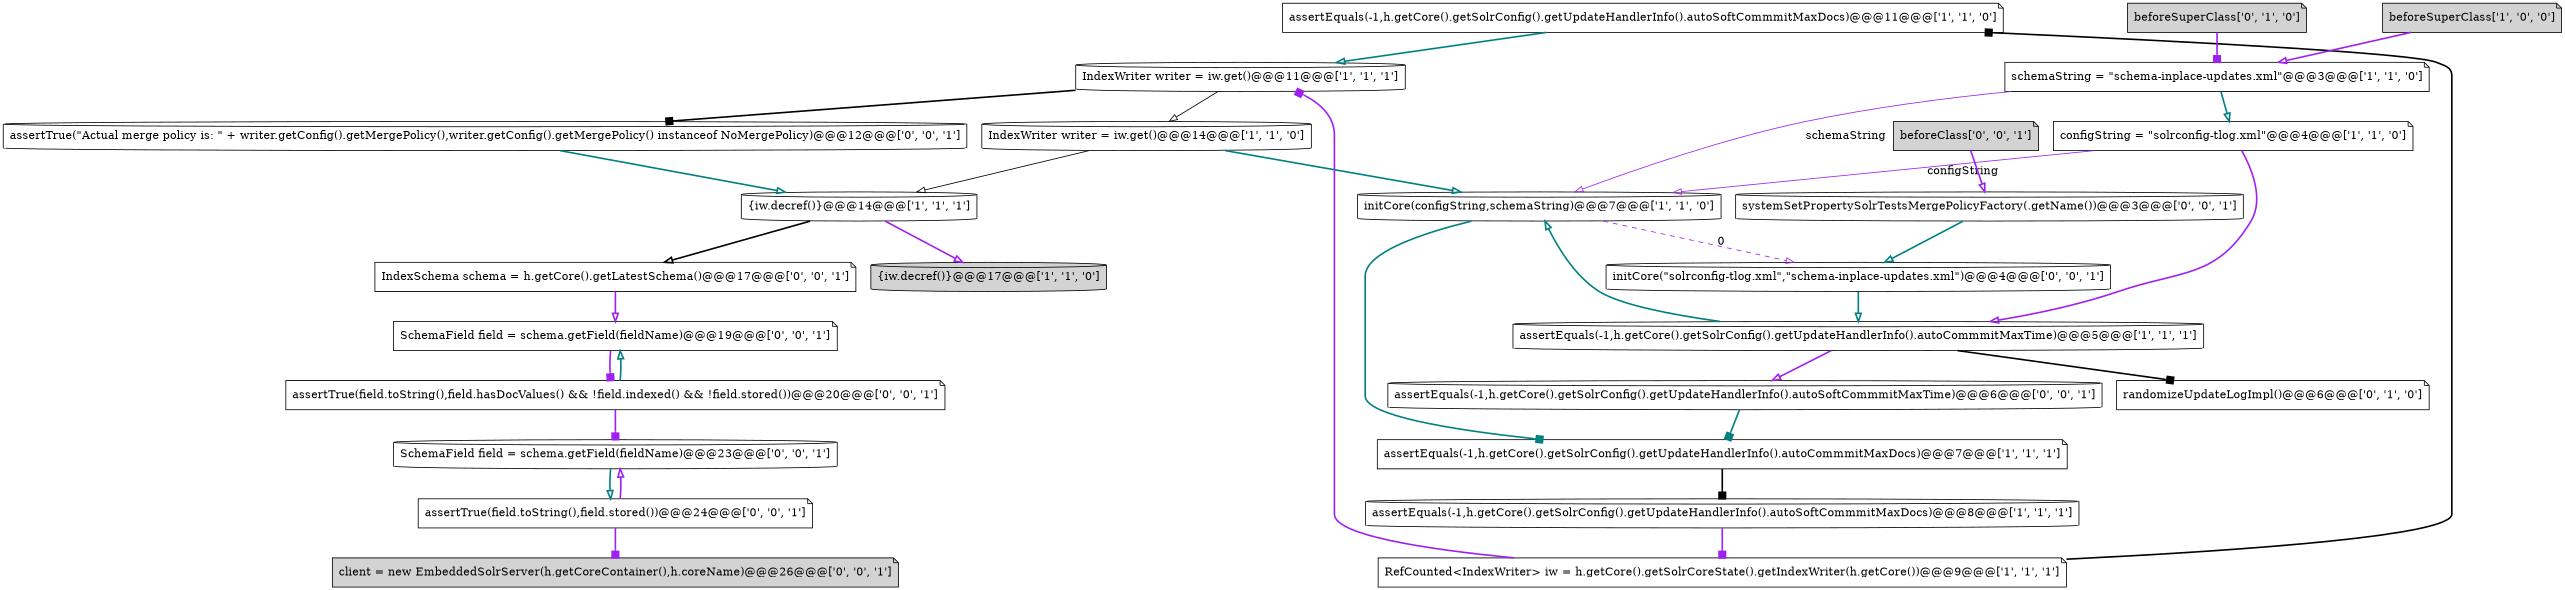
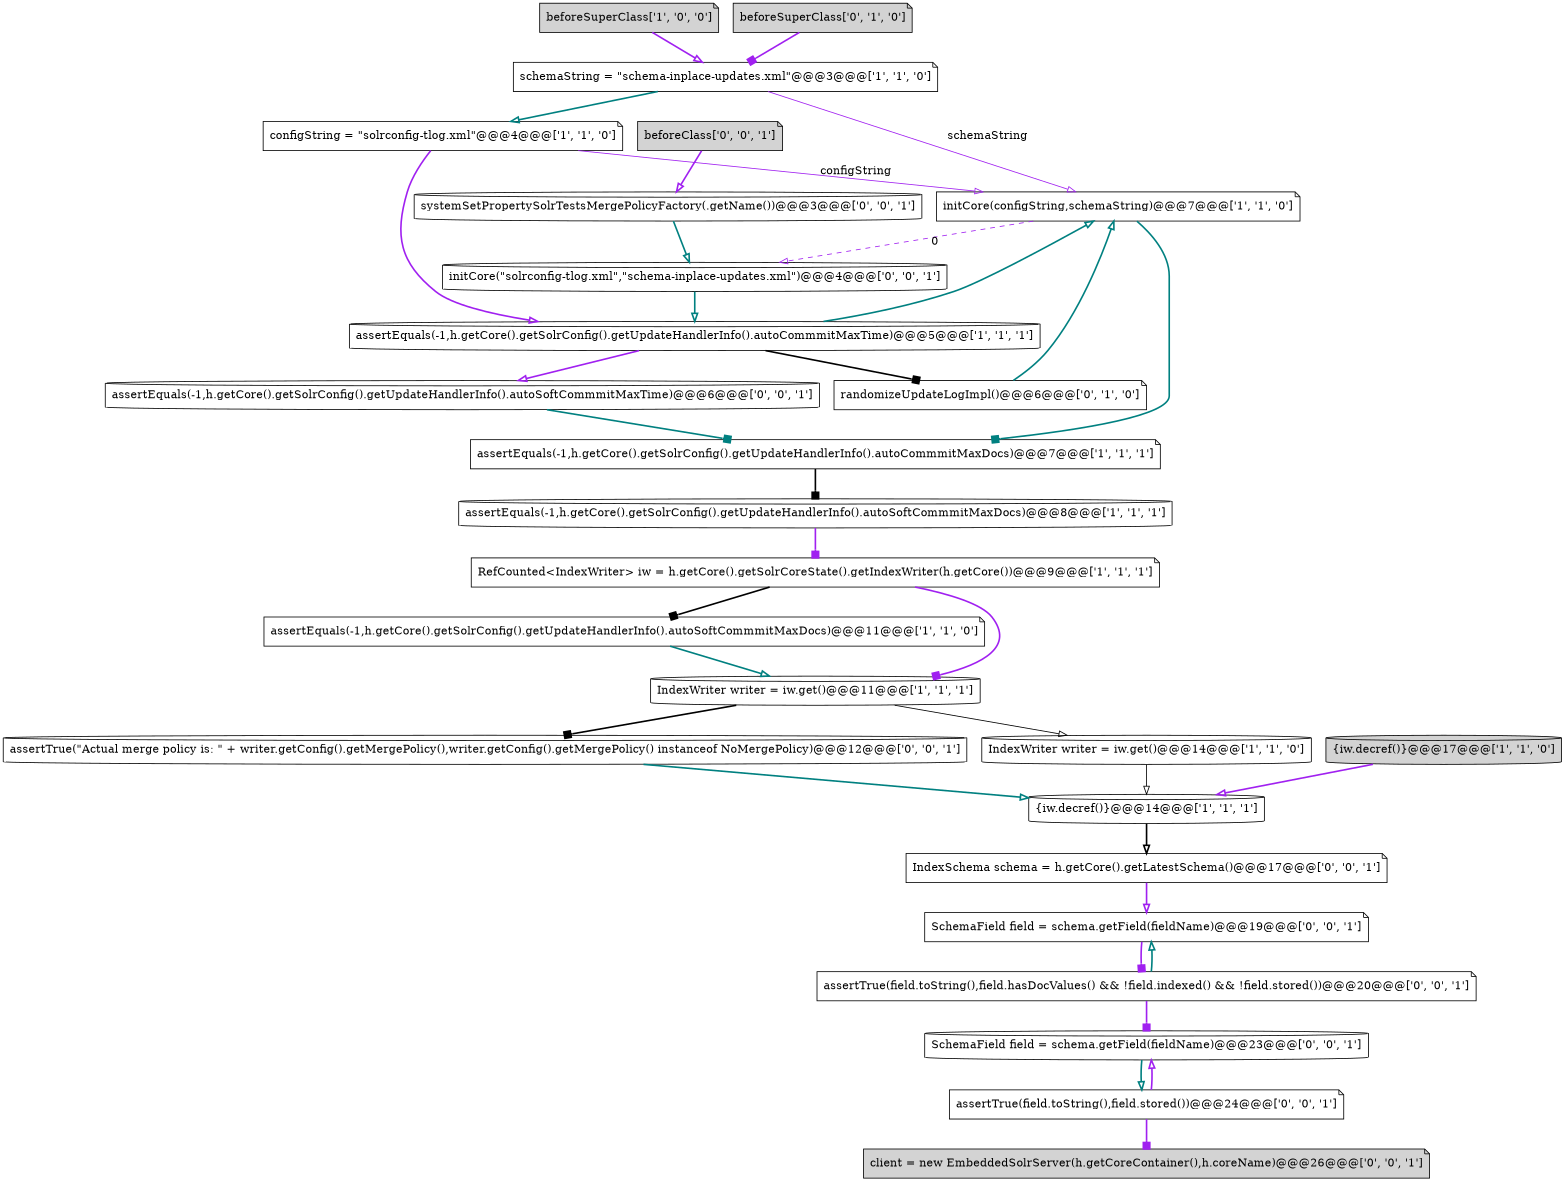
(1345, 172) -> (1074, 312)
(1539, 206) -> (1118, 206)
(920, 240) -> (1299, 779)
